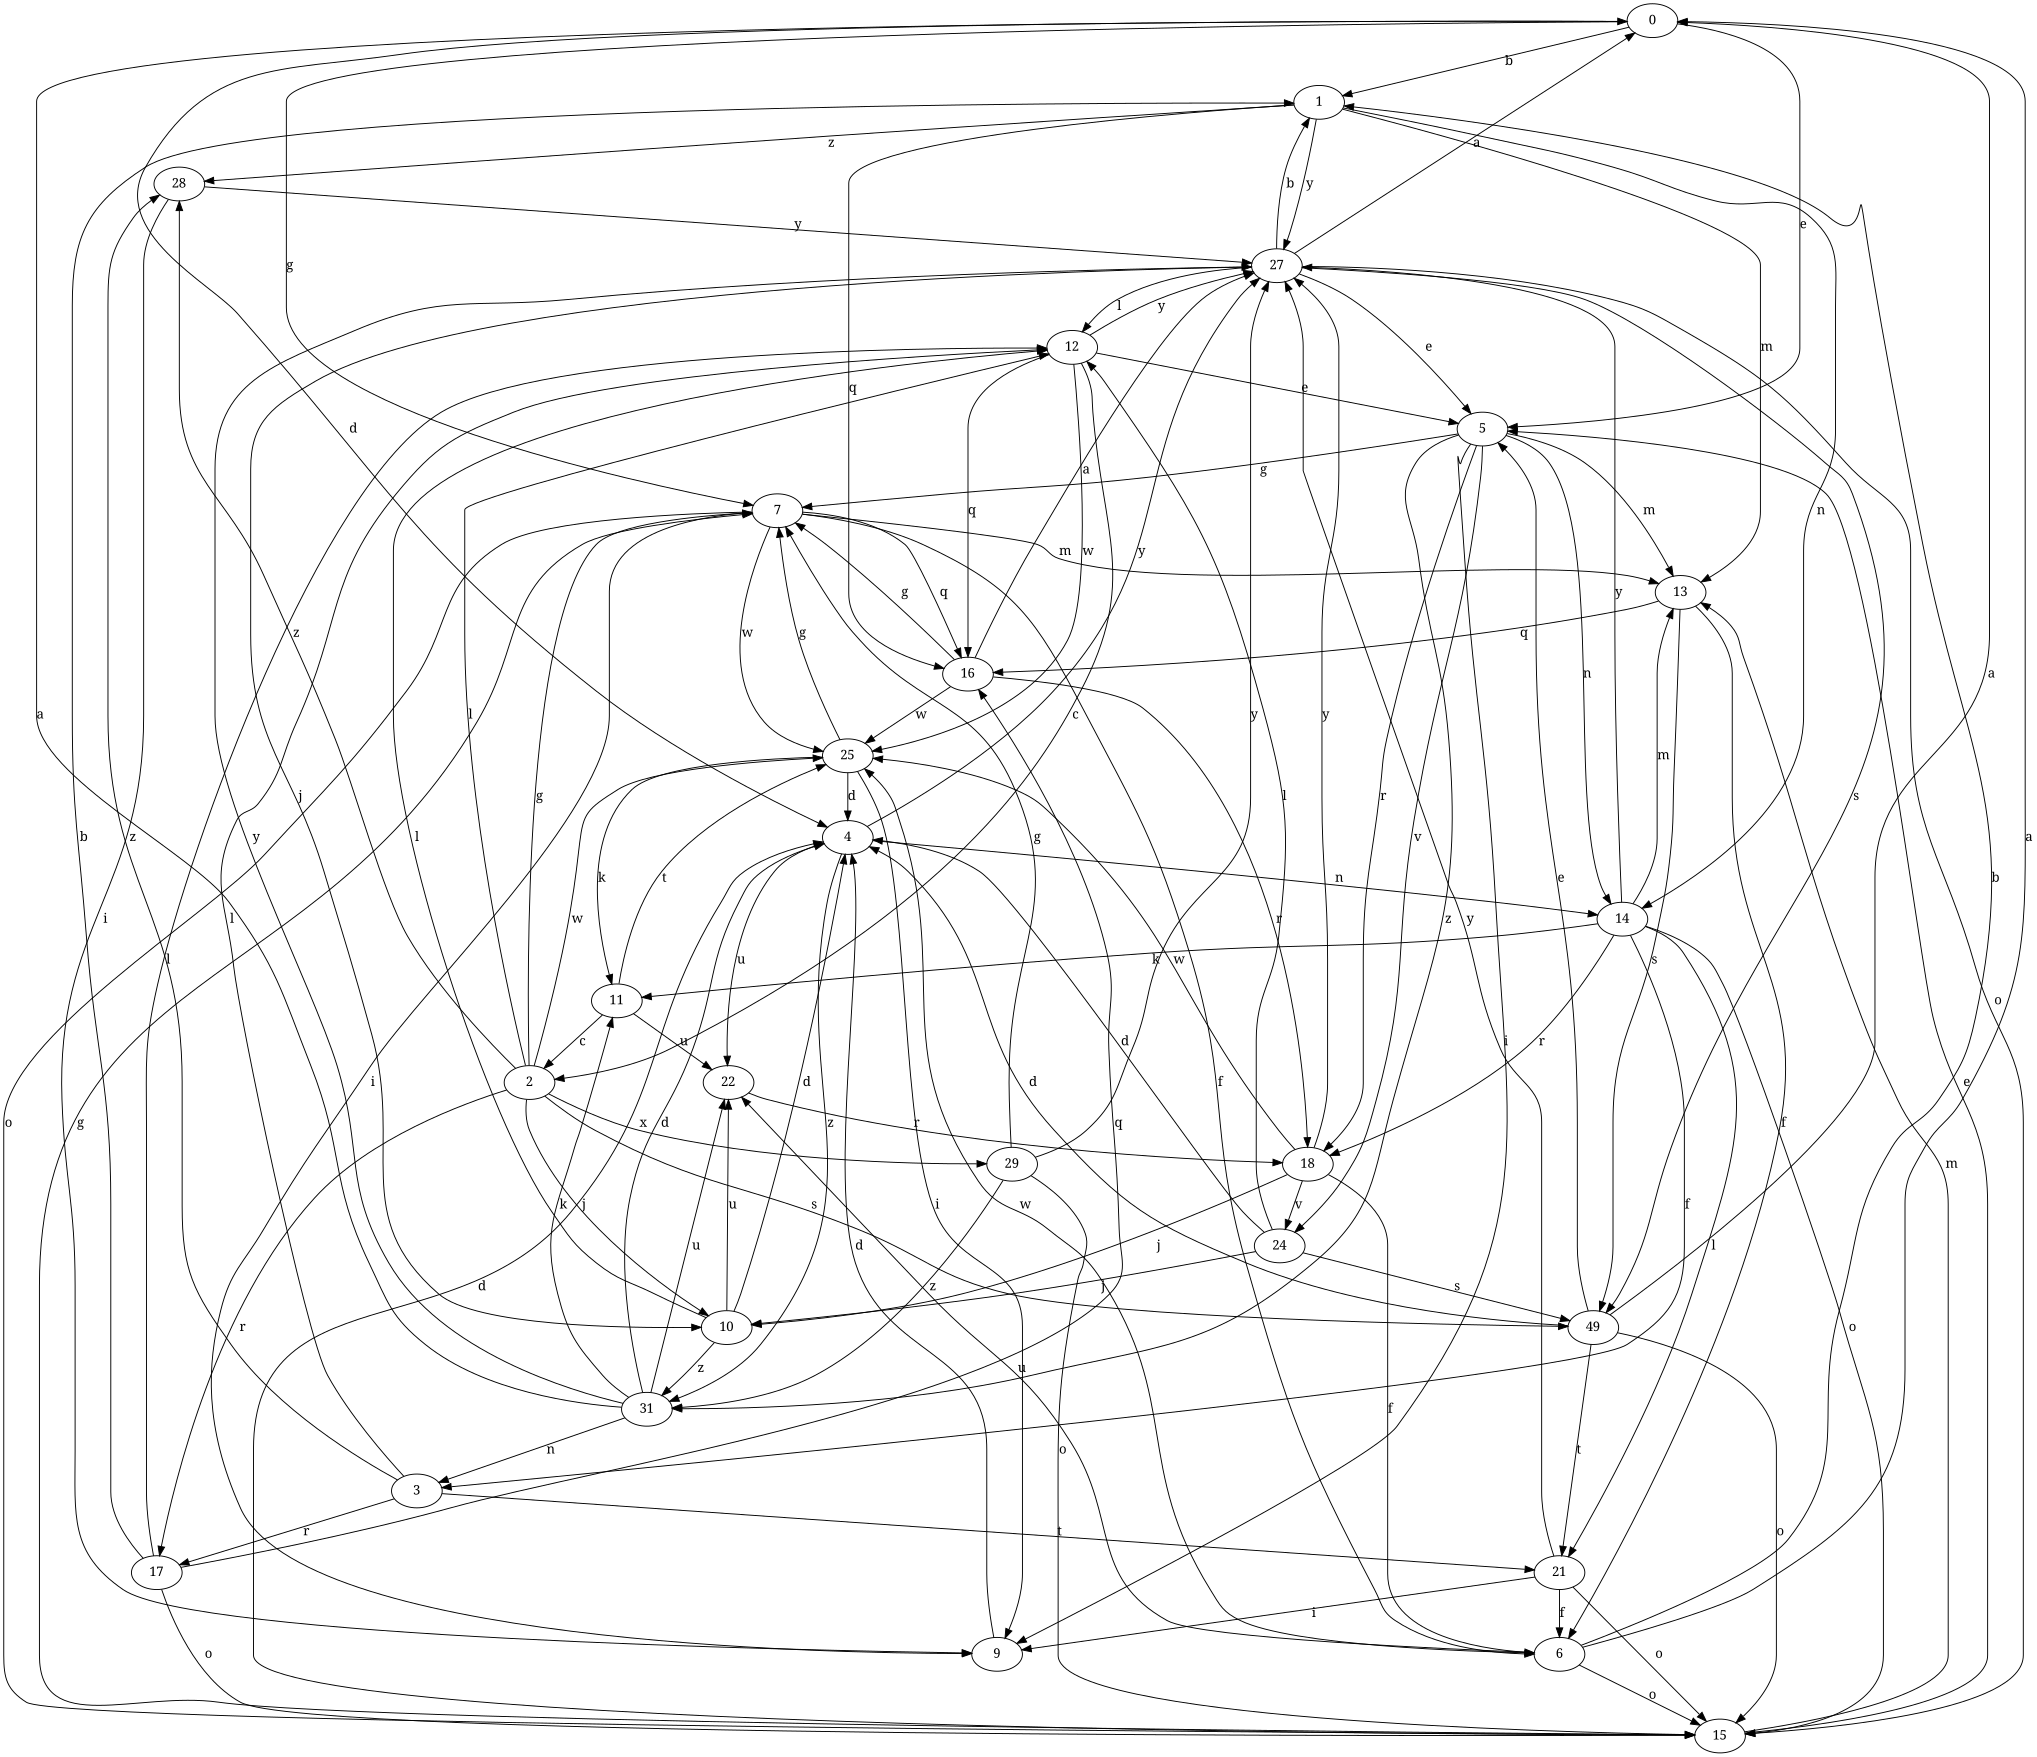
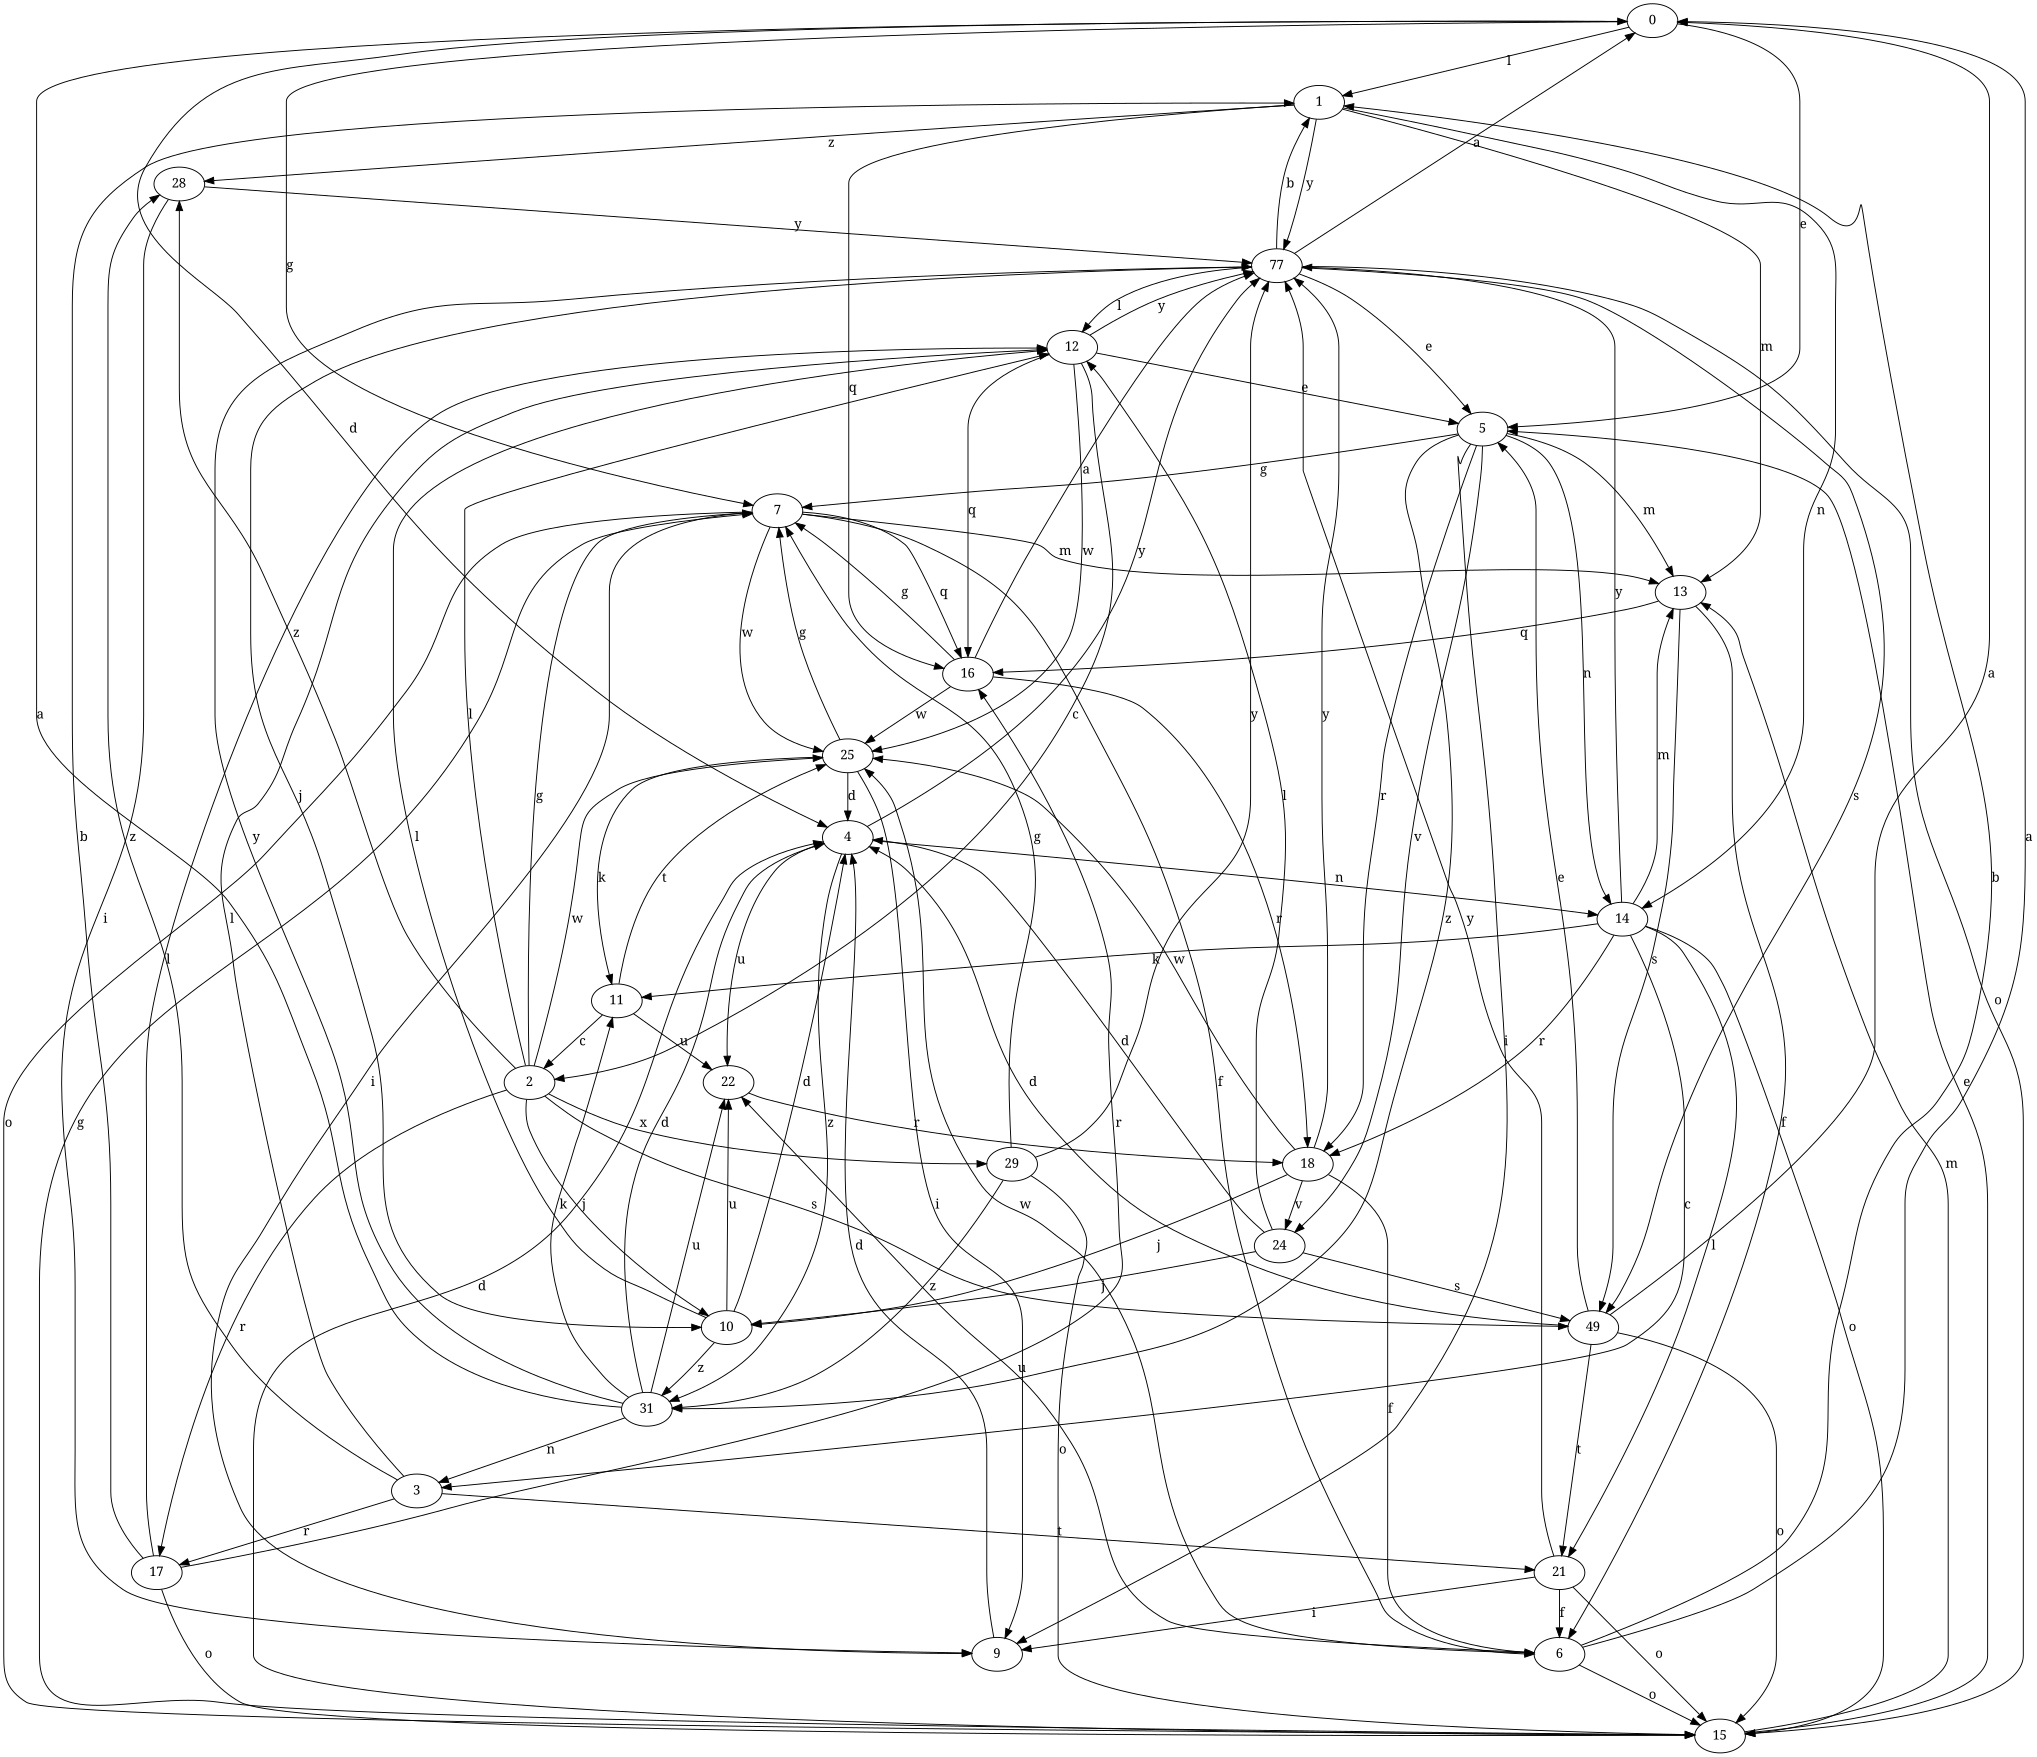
(1509, 61) -> (1509, 61)
(1277, 266) -> (1277, 266)
(1119, 1123) -> (1119, 1123)
(1688, 1205) -> (1688, 1205)
